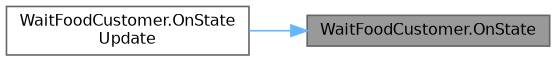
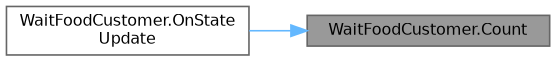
(428, 31) -> (428, 31)
